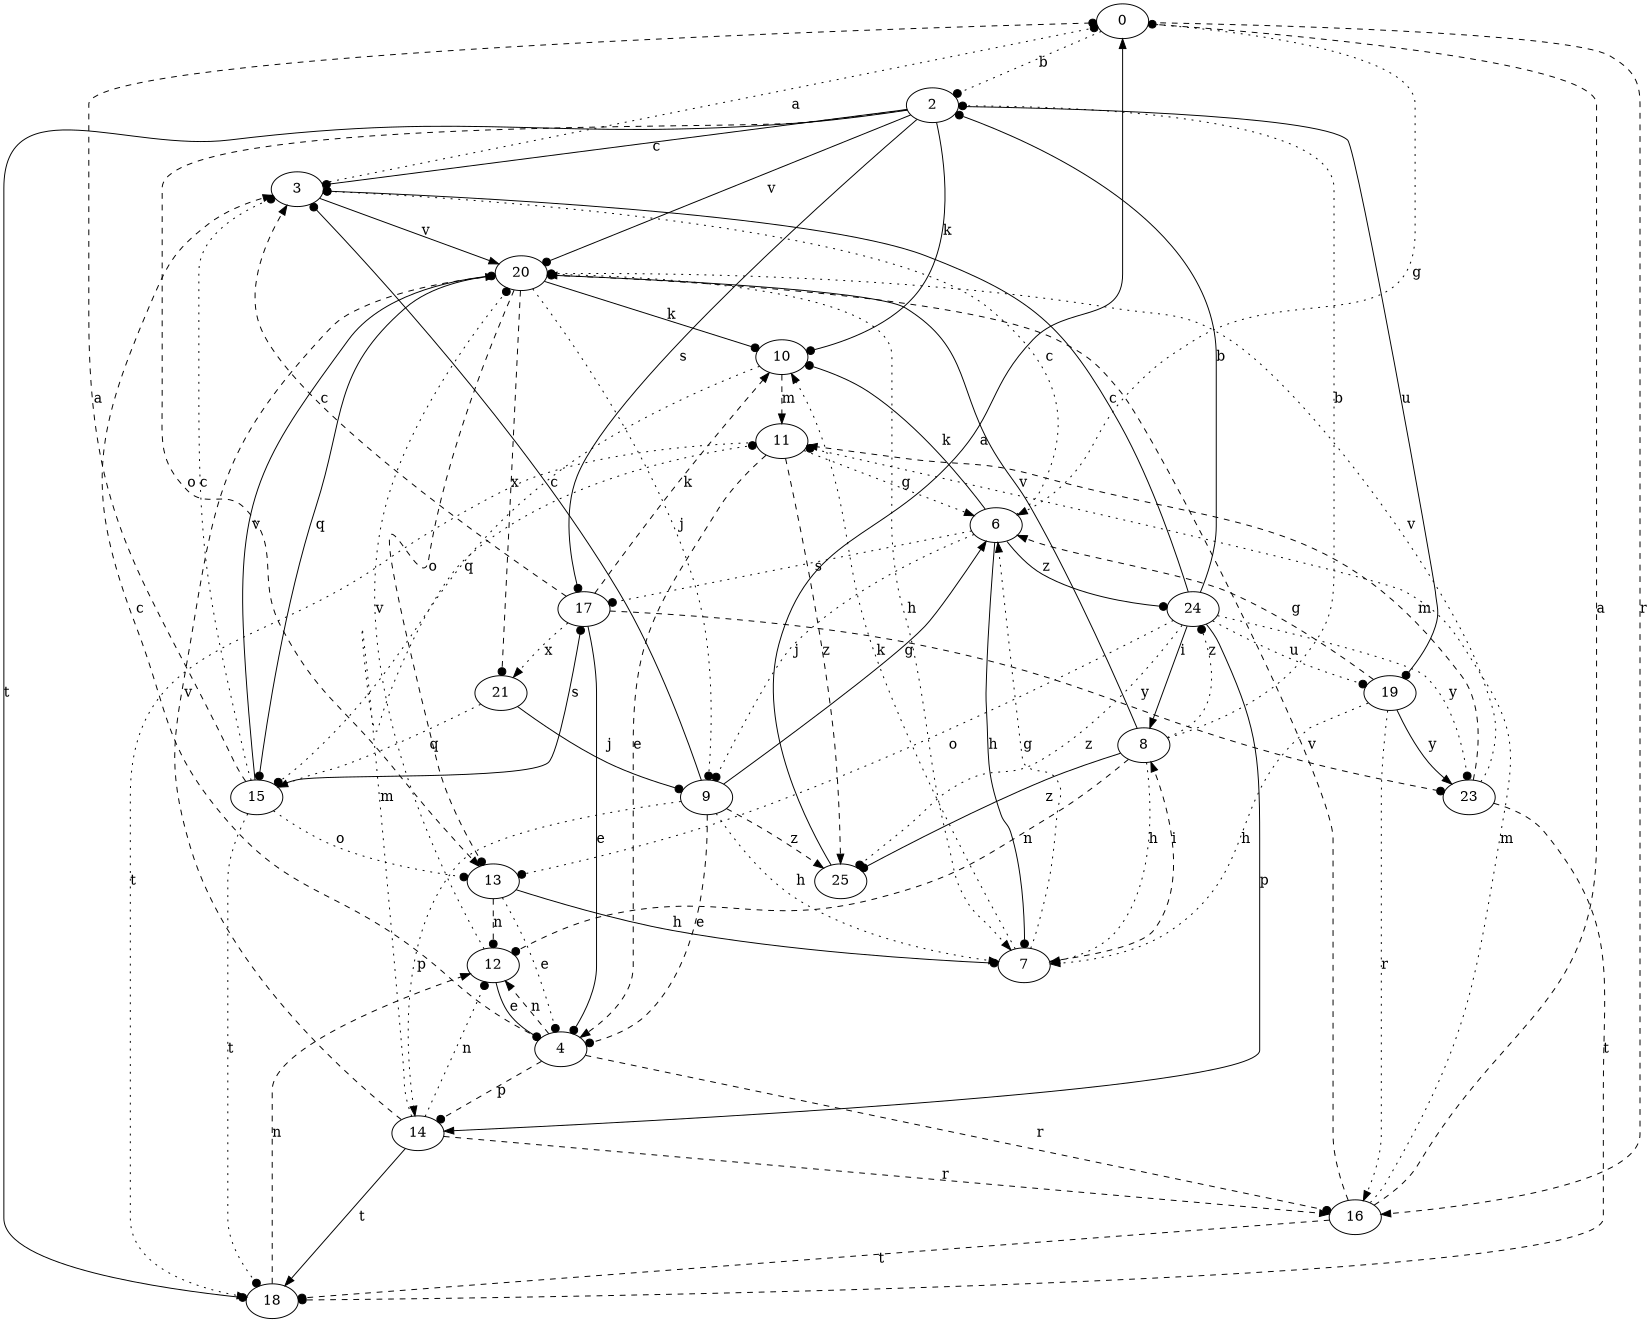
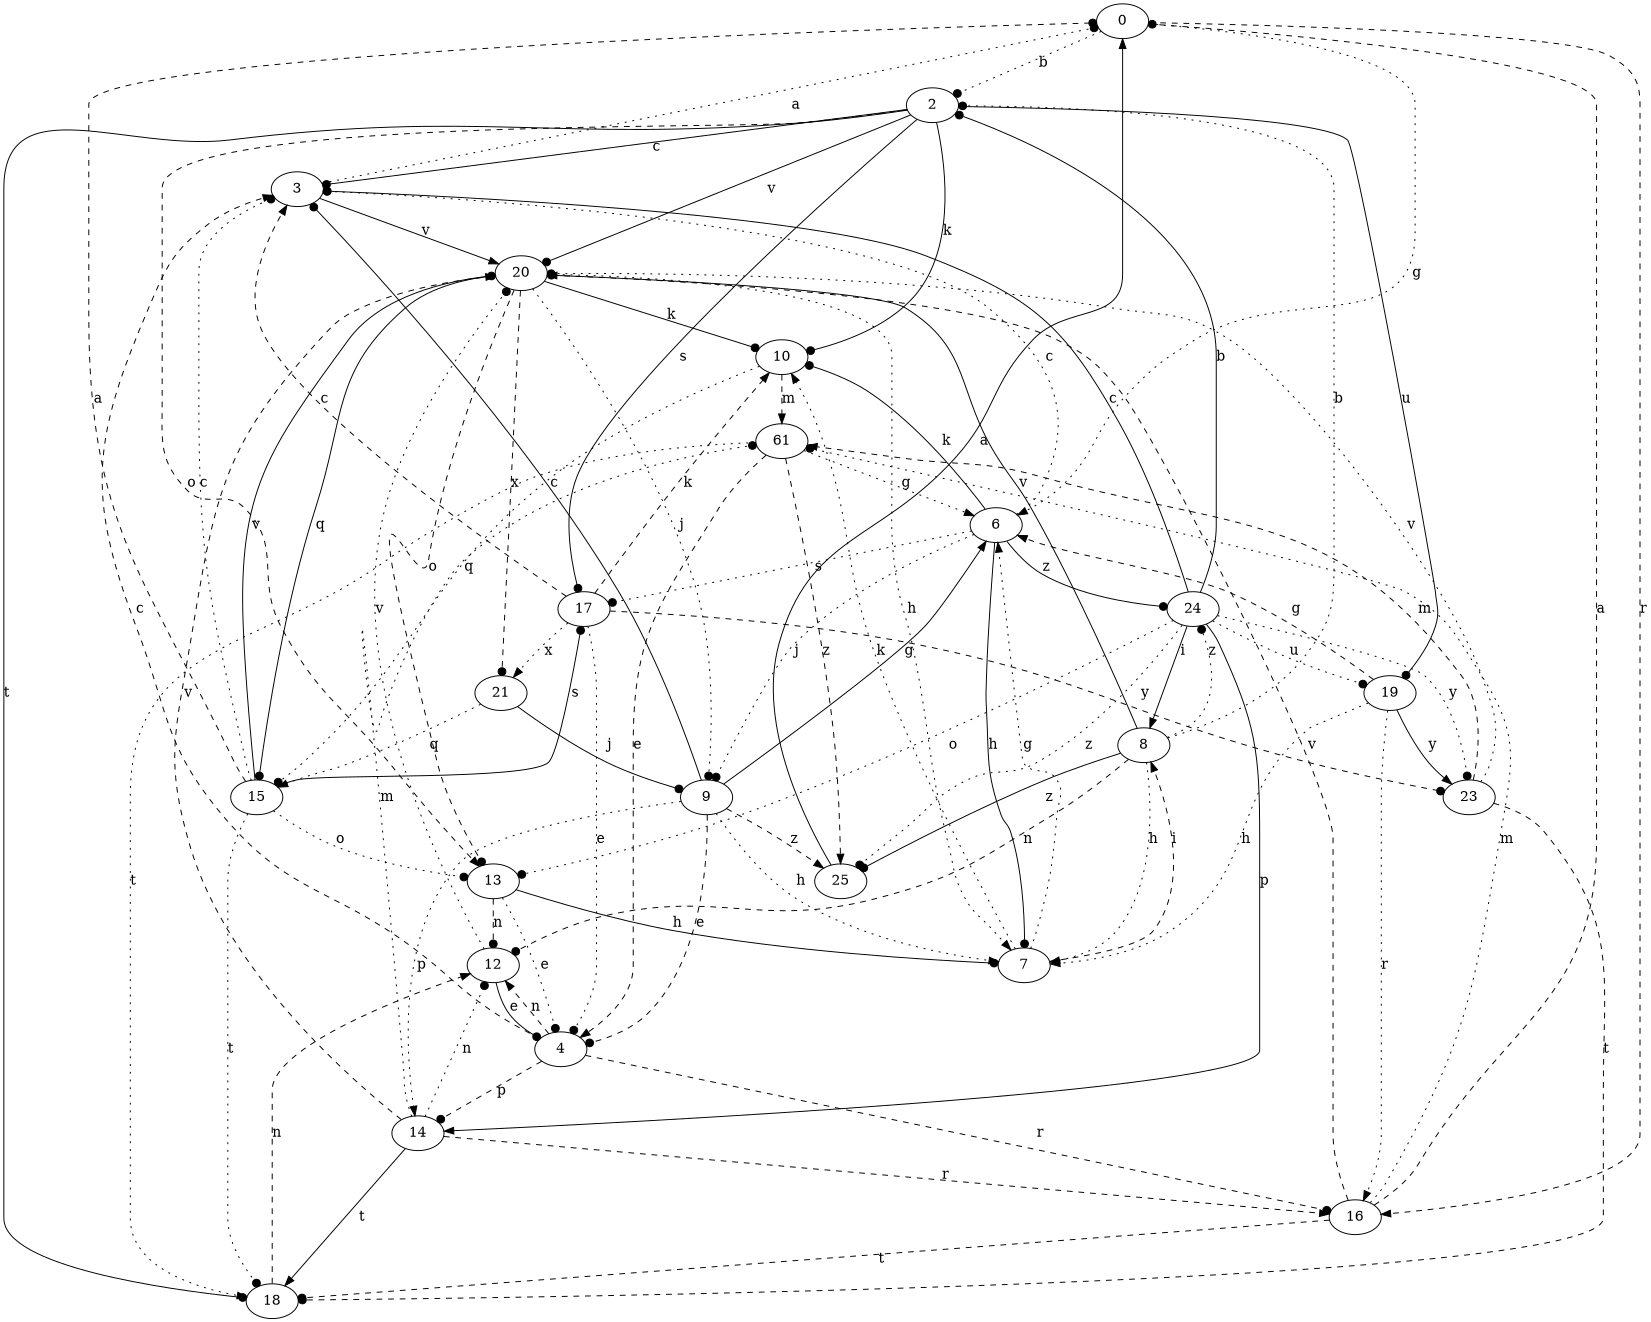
(782, 441) -> (782, 441)
(597, 828) -> (597, 828)
